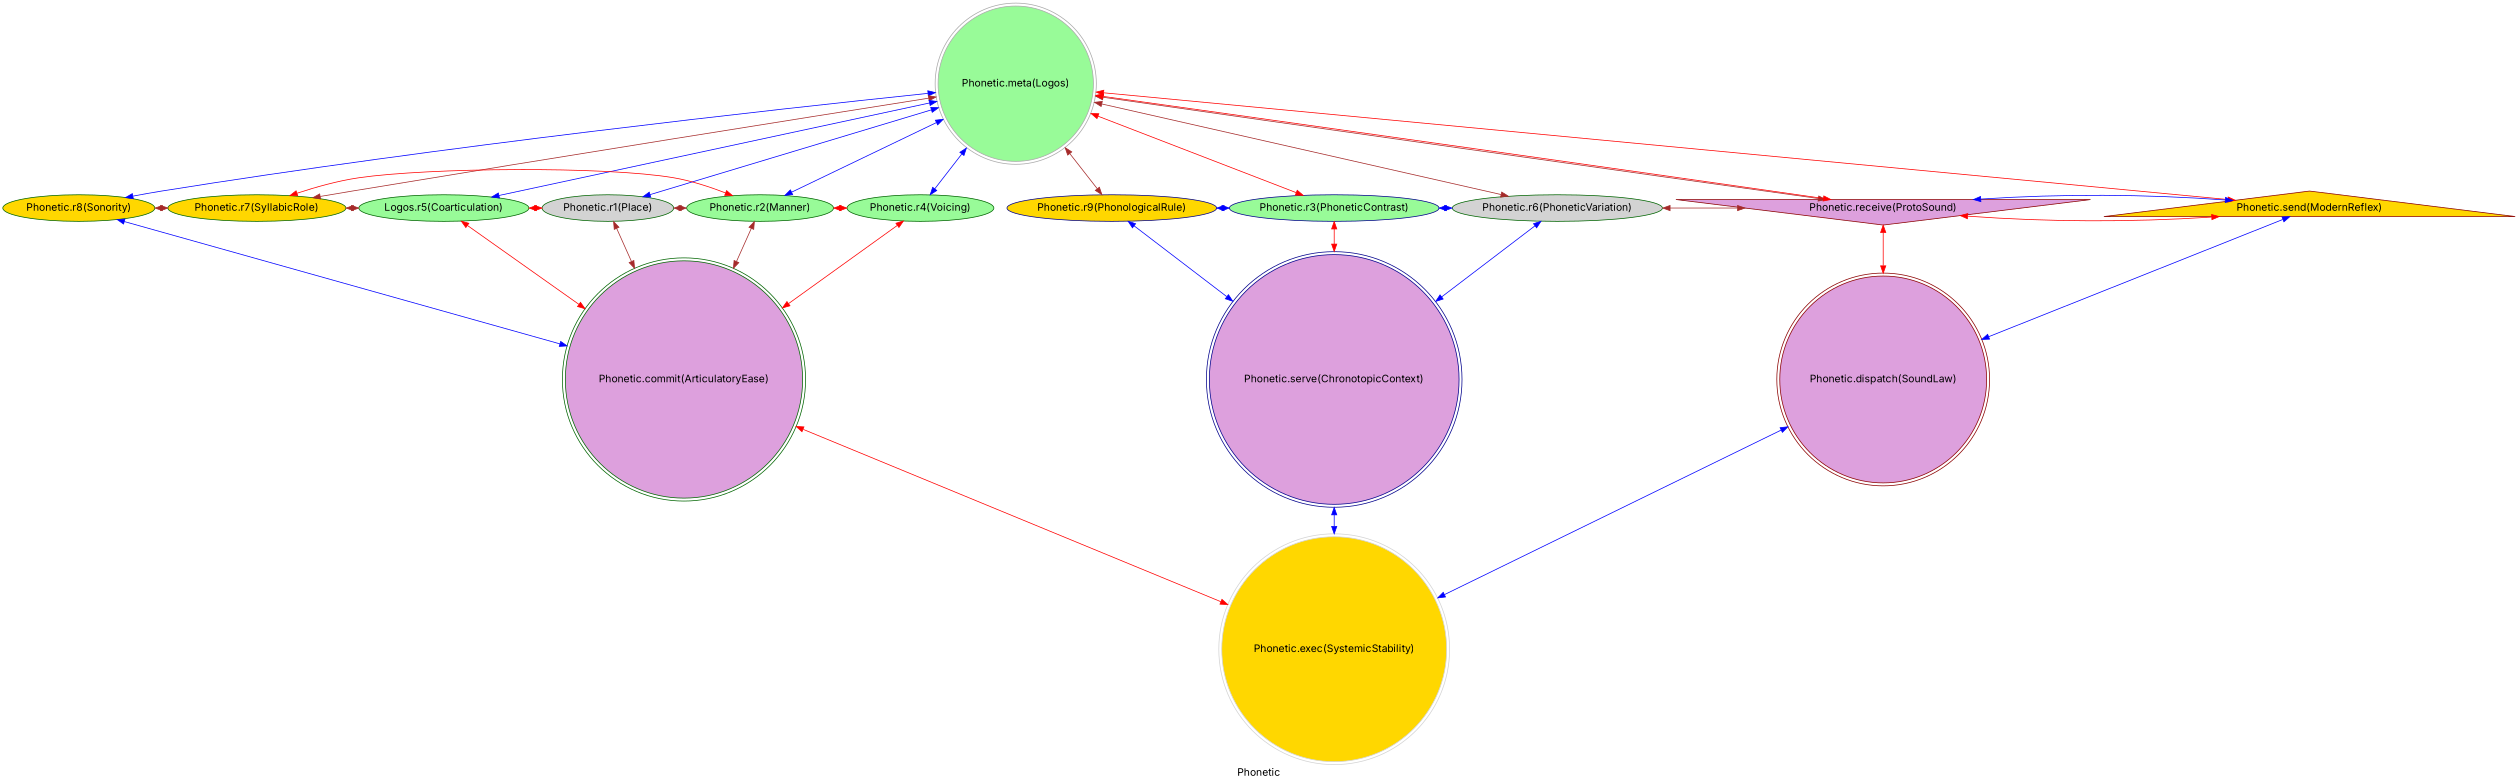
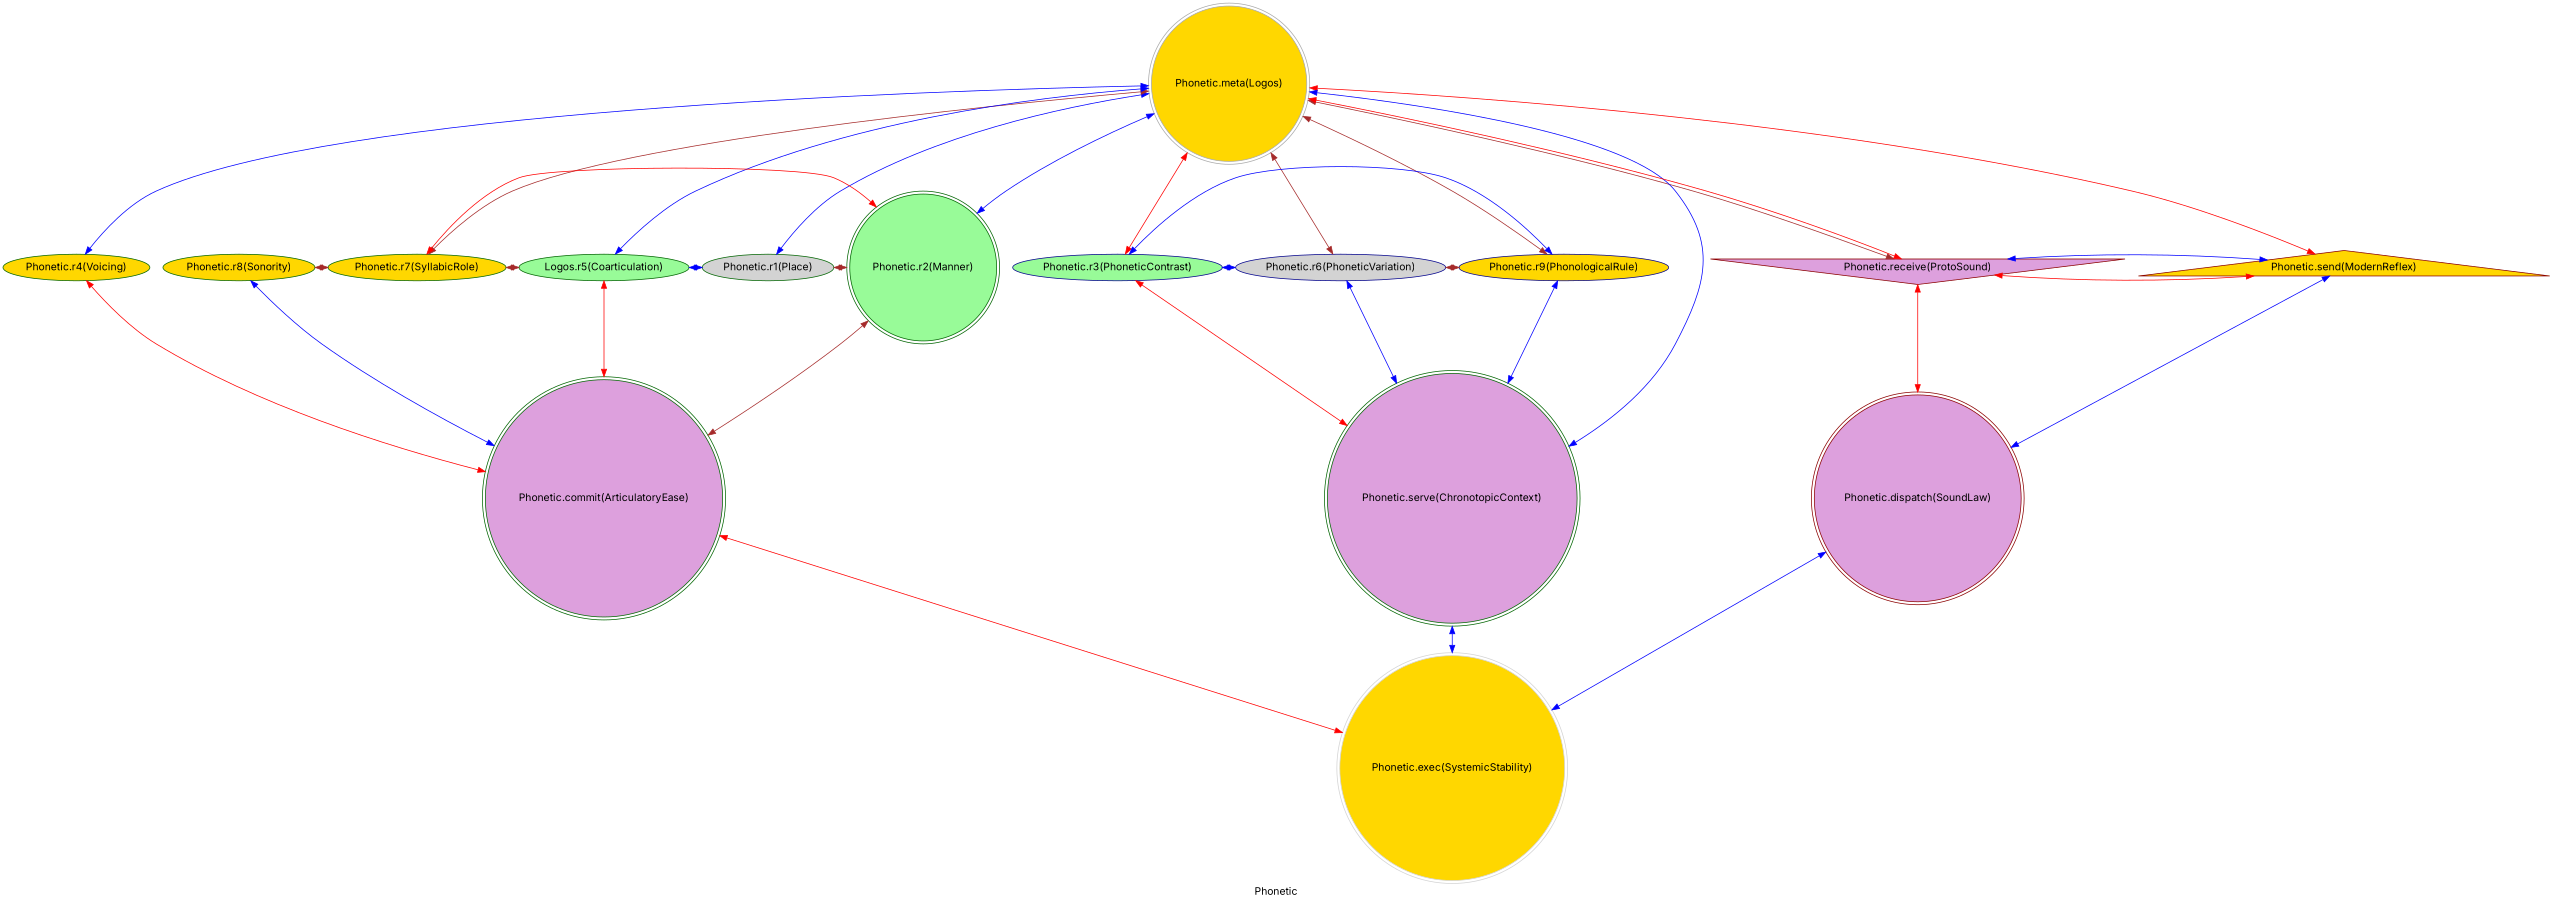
(1016, 84) -> (1229, 84)
(530, 139) -> (1648, 169)
(537, 208) -> (697, 267)
(760, 208) -> (923, 267)
(841, 208) -> none
(920, 208) -> (76, 267)
(1557, 208) -> (1341, 267)
(1704, 208) -> (1454, 267)
(624, 245) -> none
(1334, 379) -> (1452, 498)
